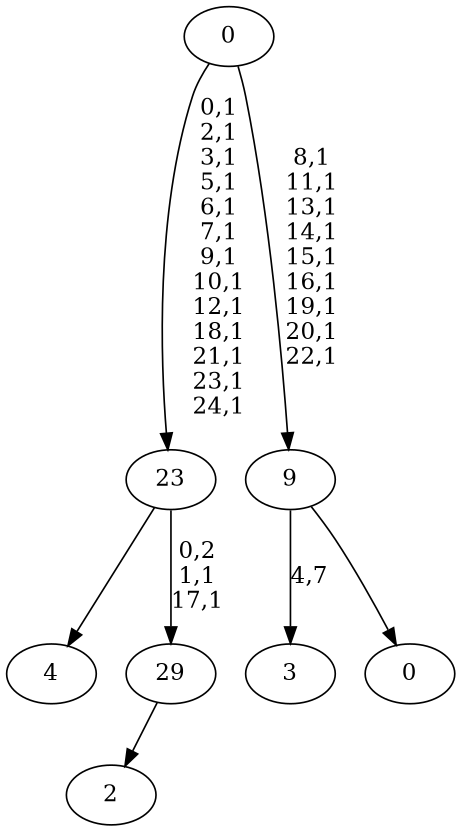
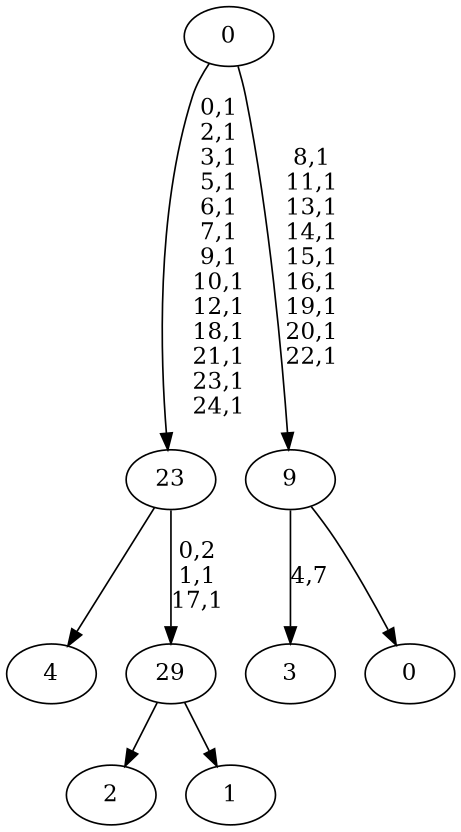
none -> (231, 795)
